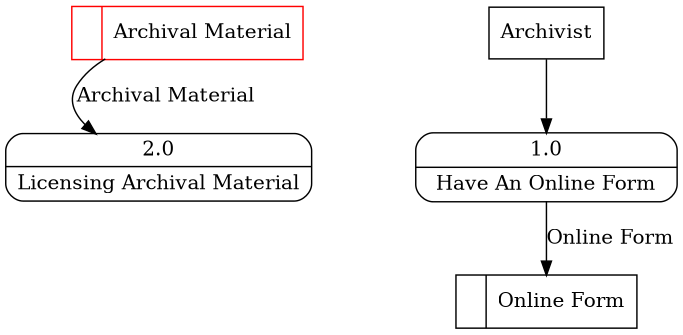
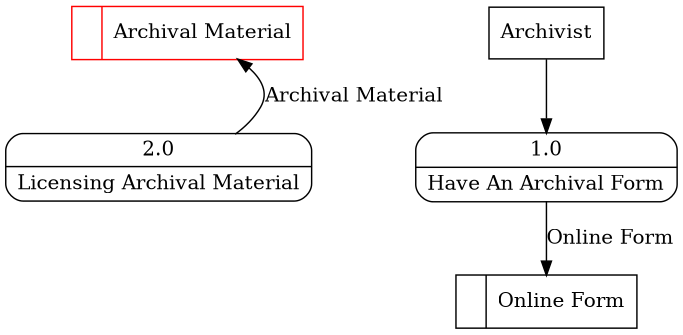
(76, 87) -> (262, 104)
(546, 184) -> (546, 184)
